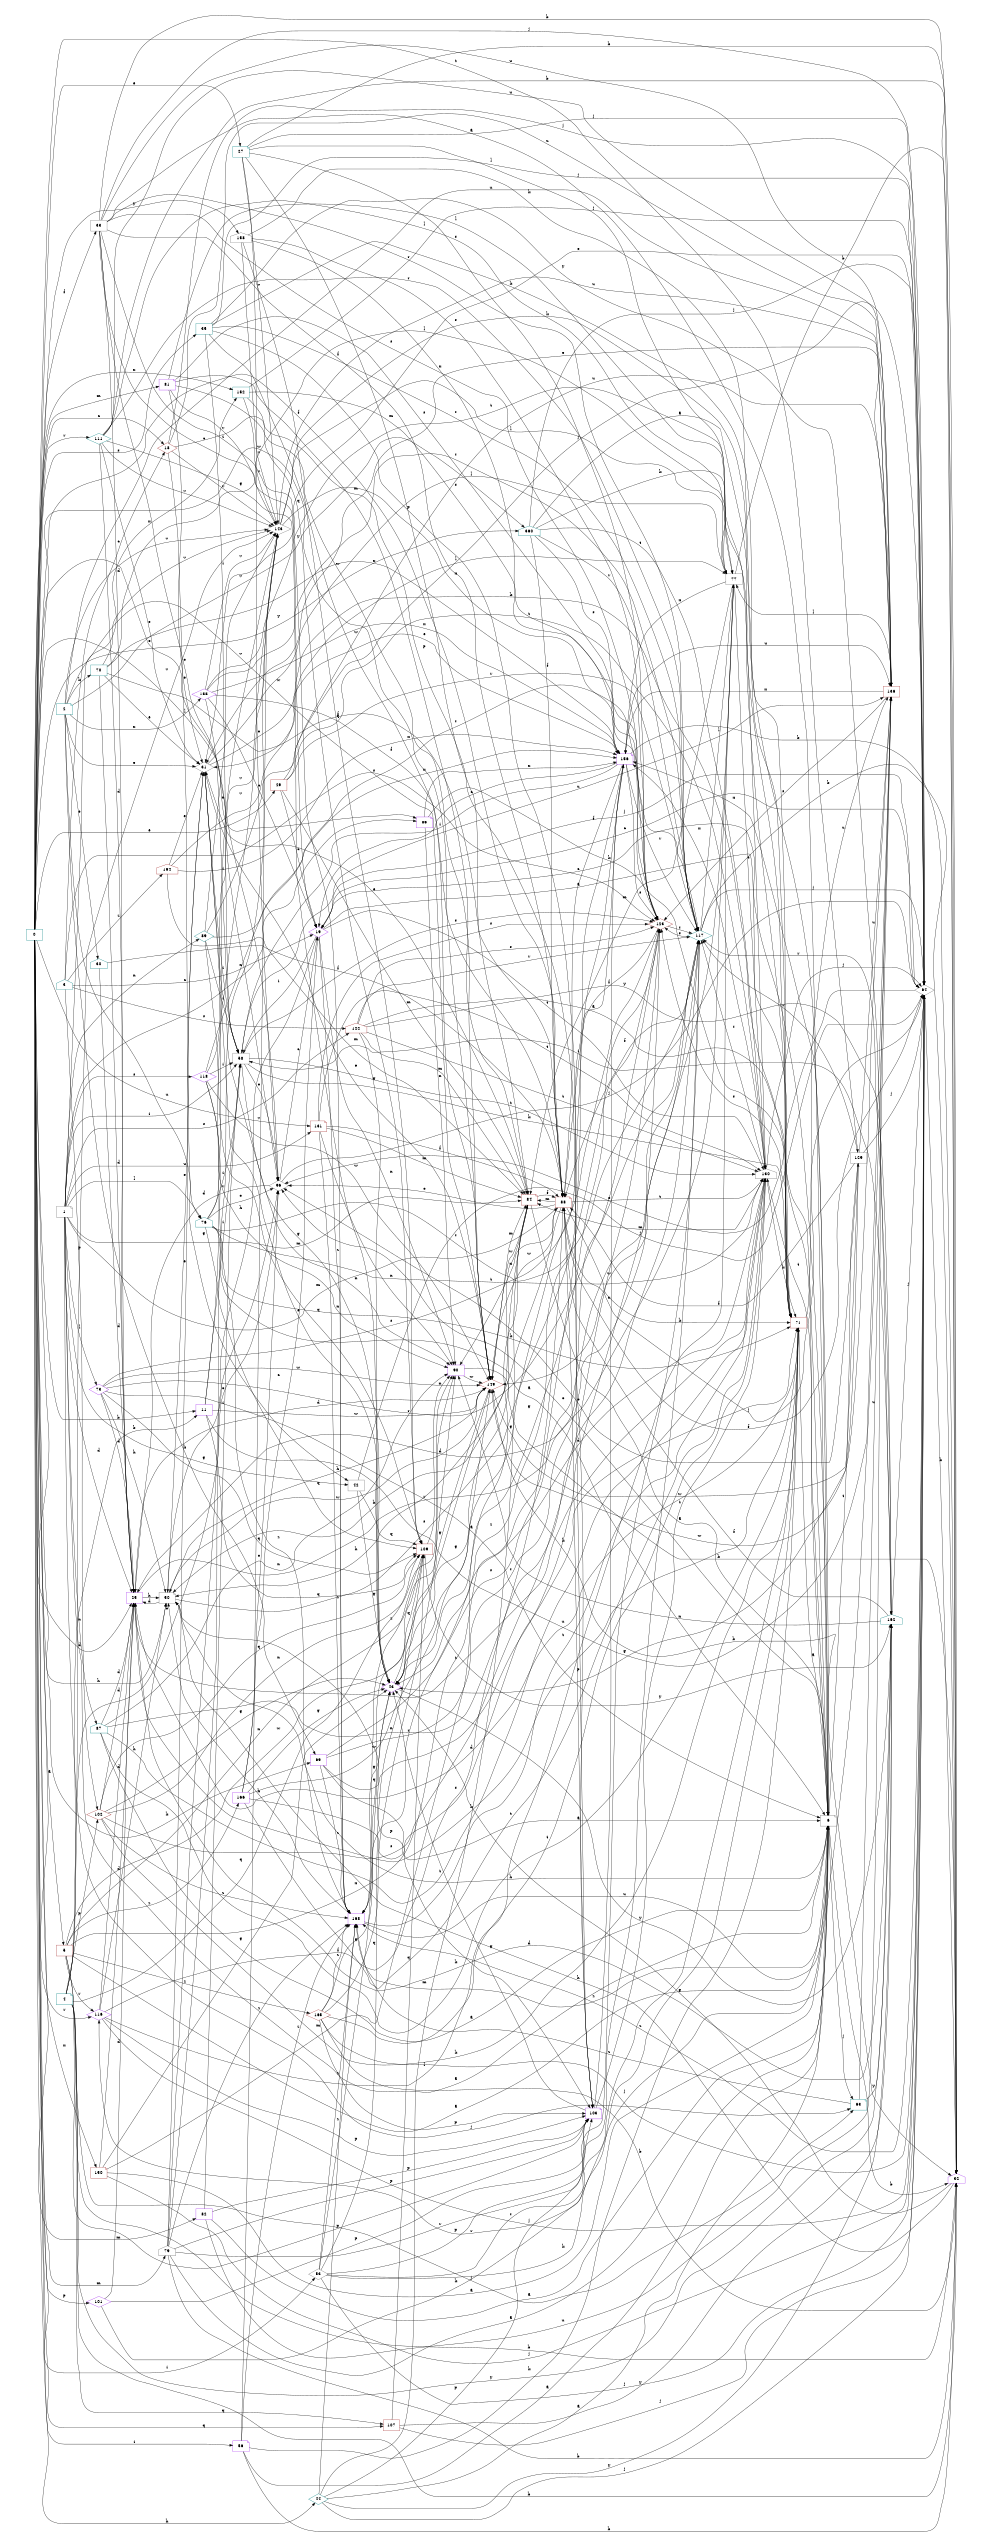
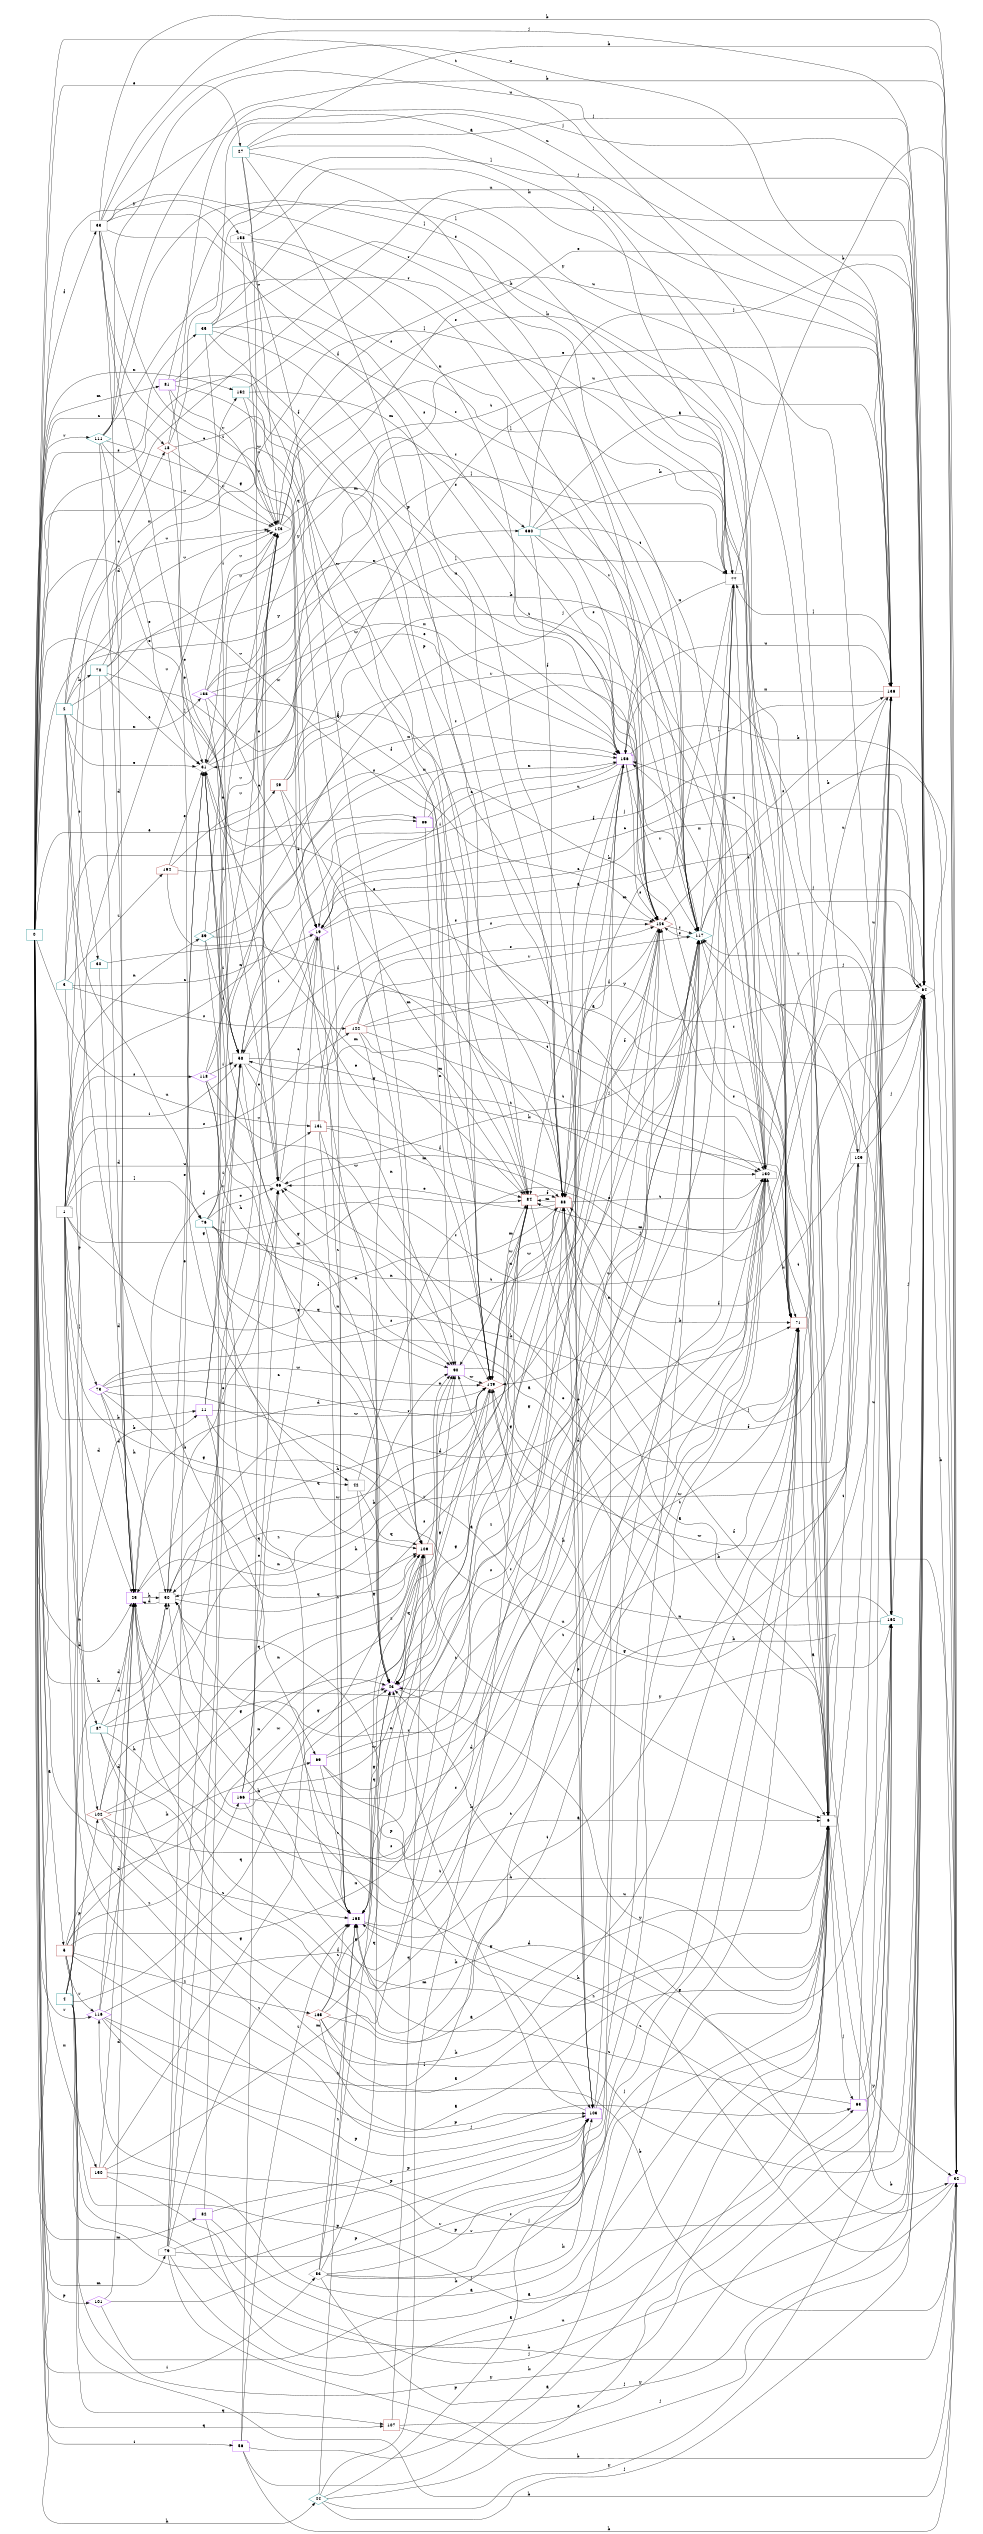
(753, 372) -> (778, 772)
(318, 1285) -> (318, 1285)
(859, 2105) -> (859, 2105)
